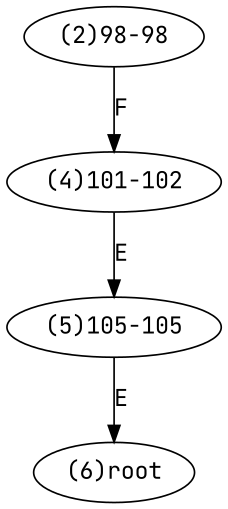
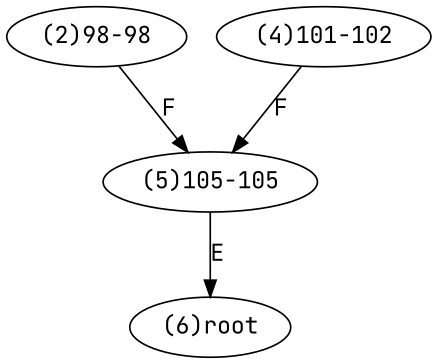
(114, 101) -> (148, 103)
(122, 255) -> (281, 109)
